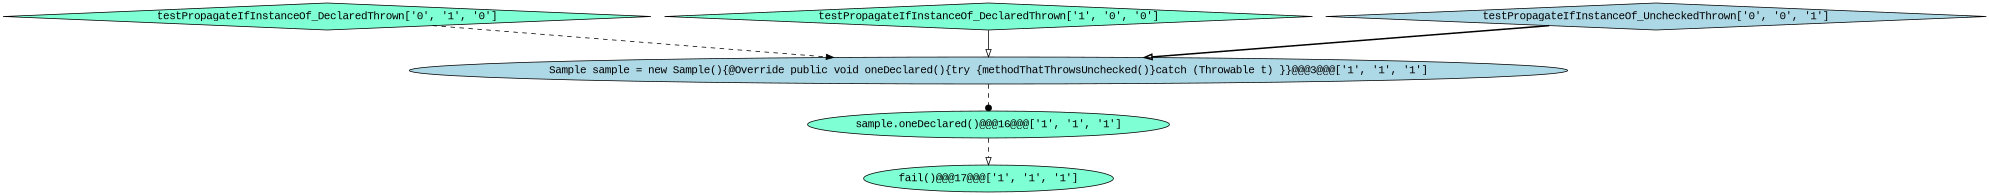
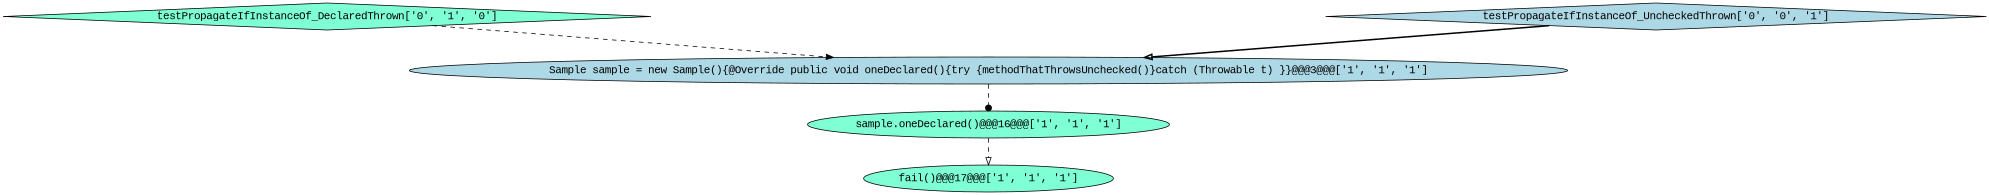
(988, 16) -> none
